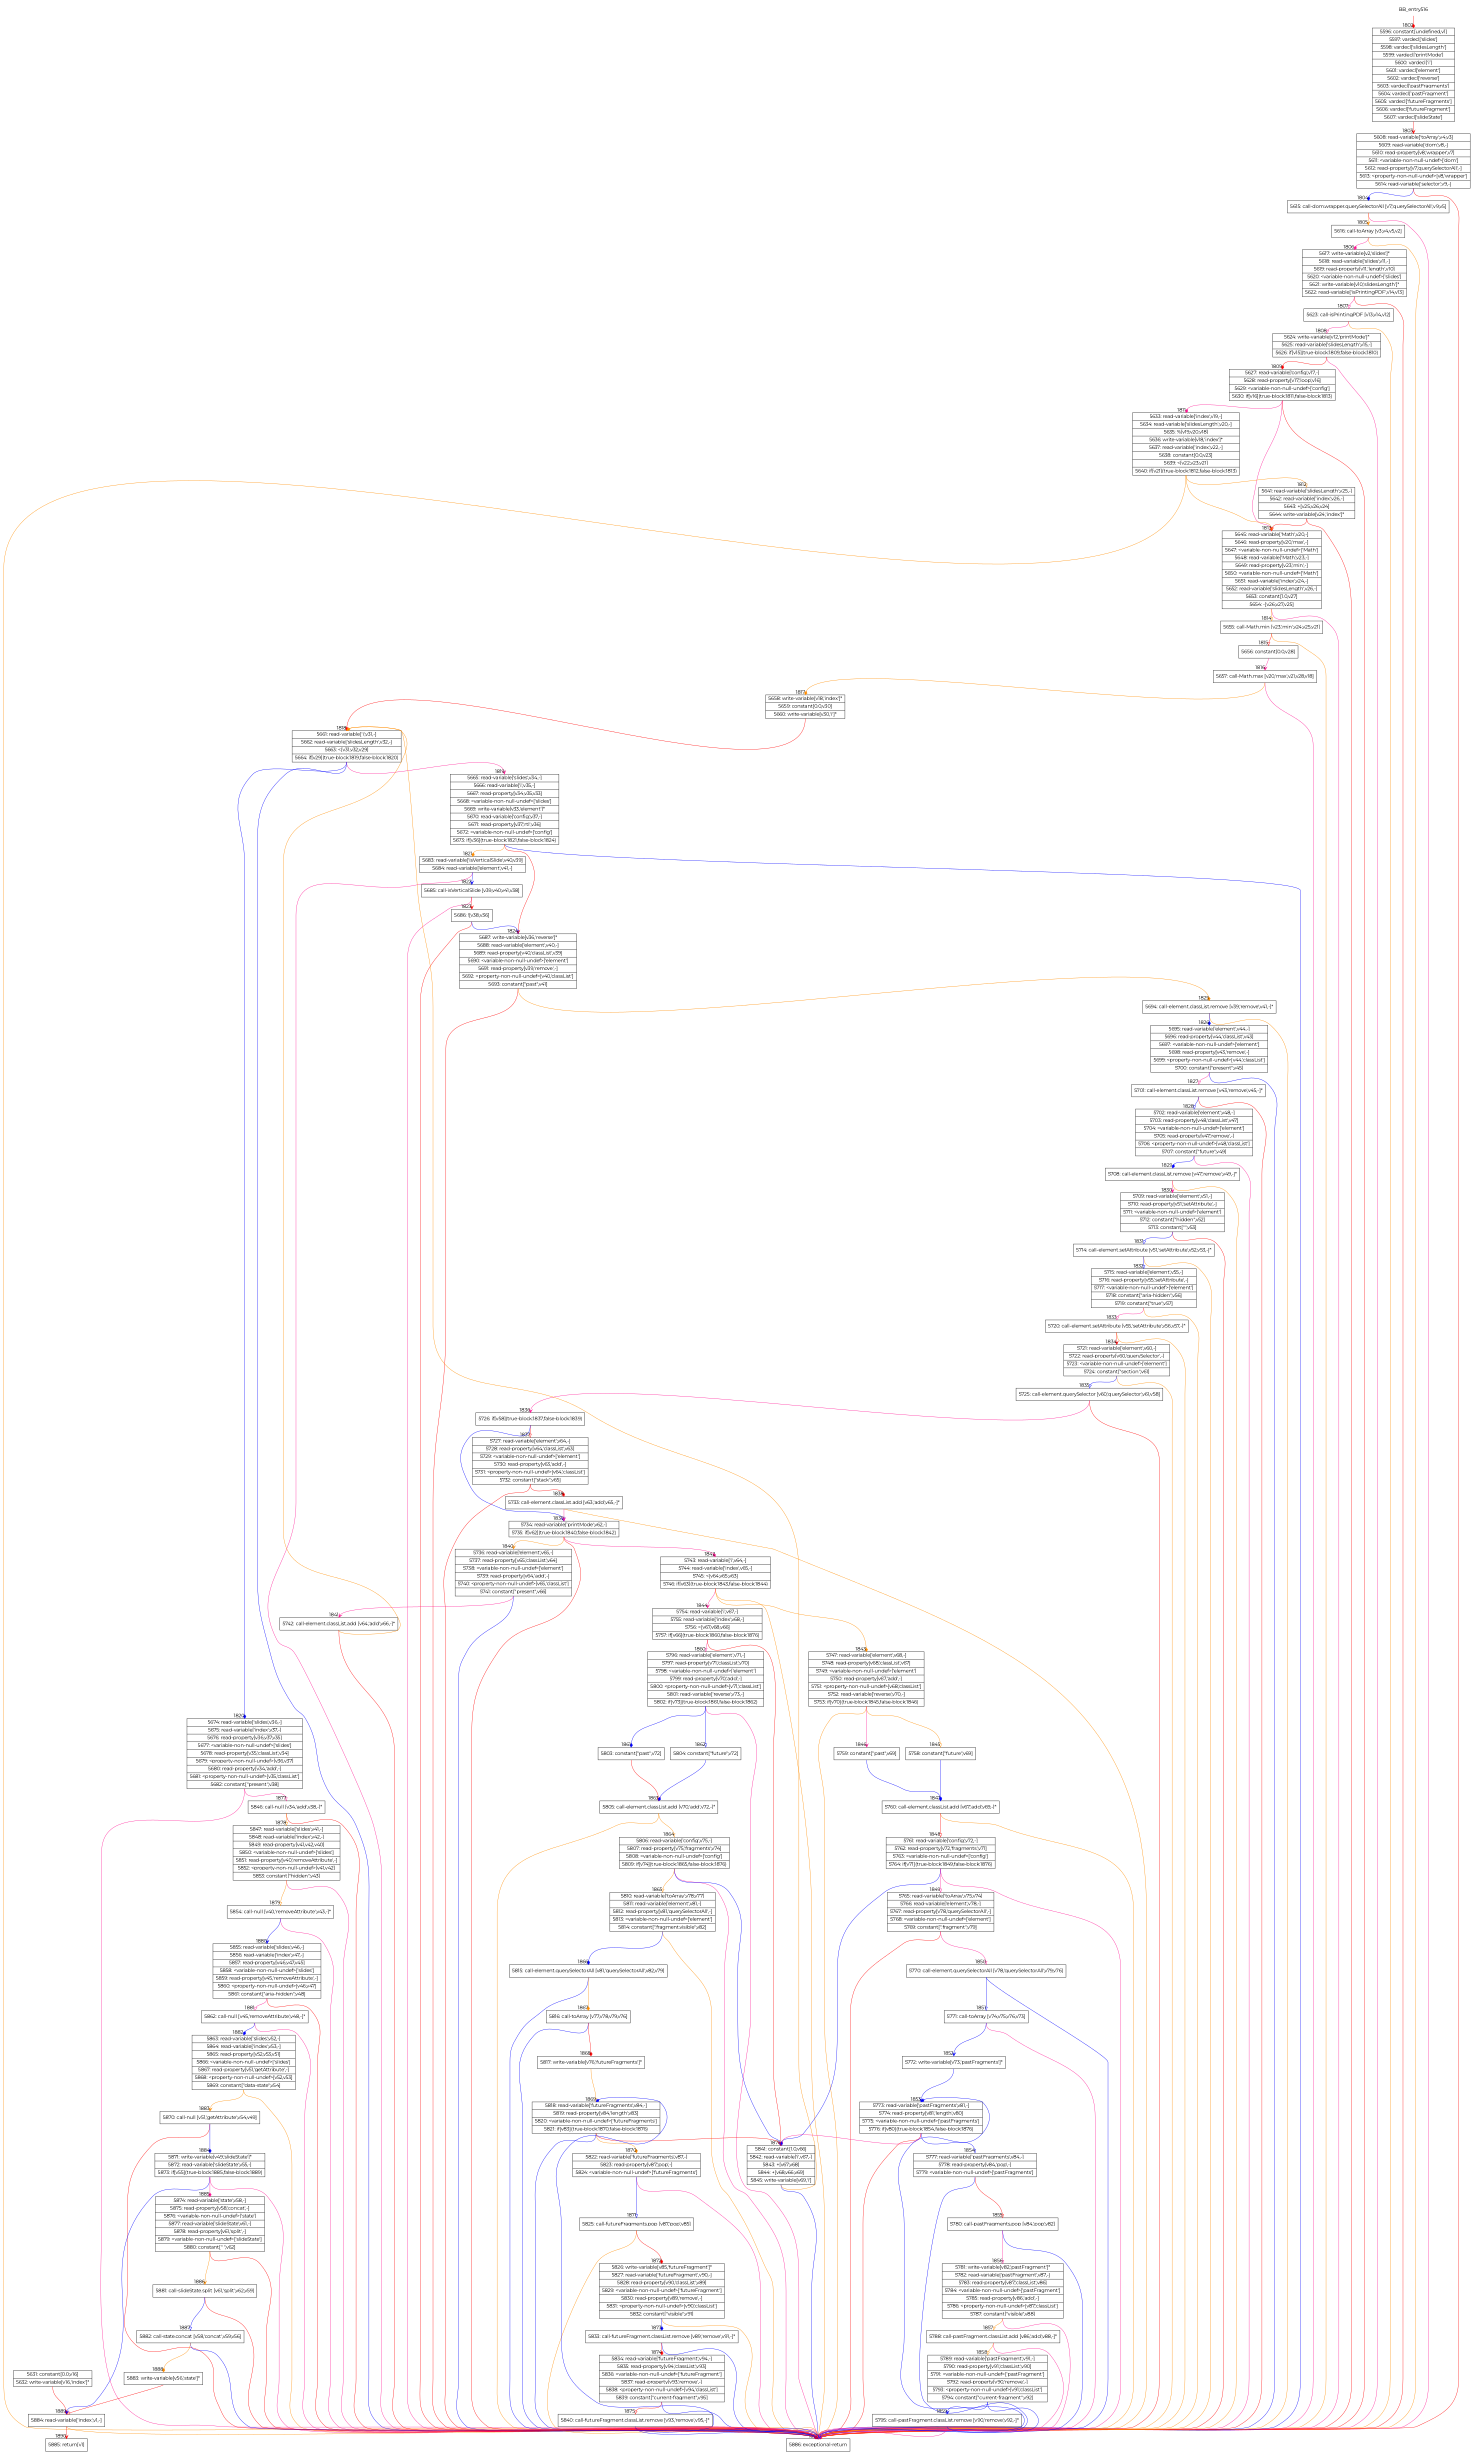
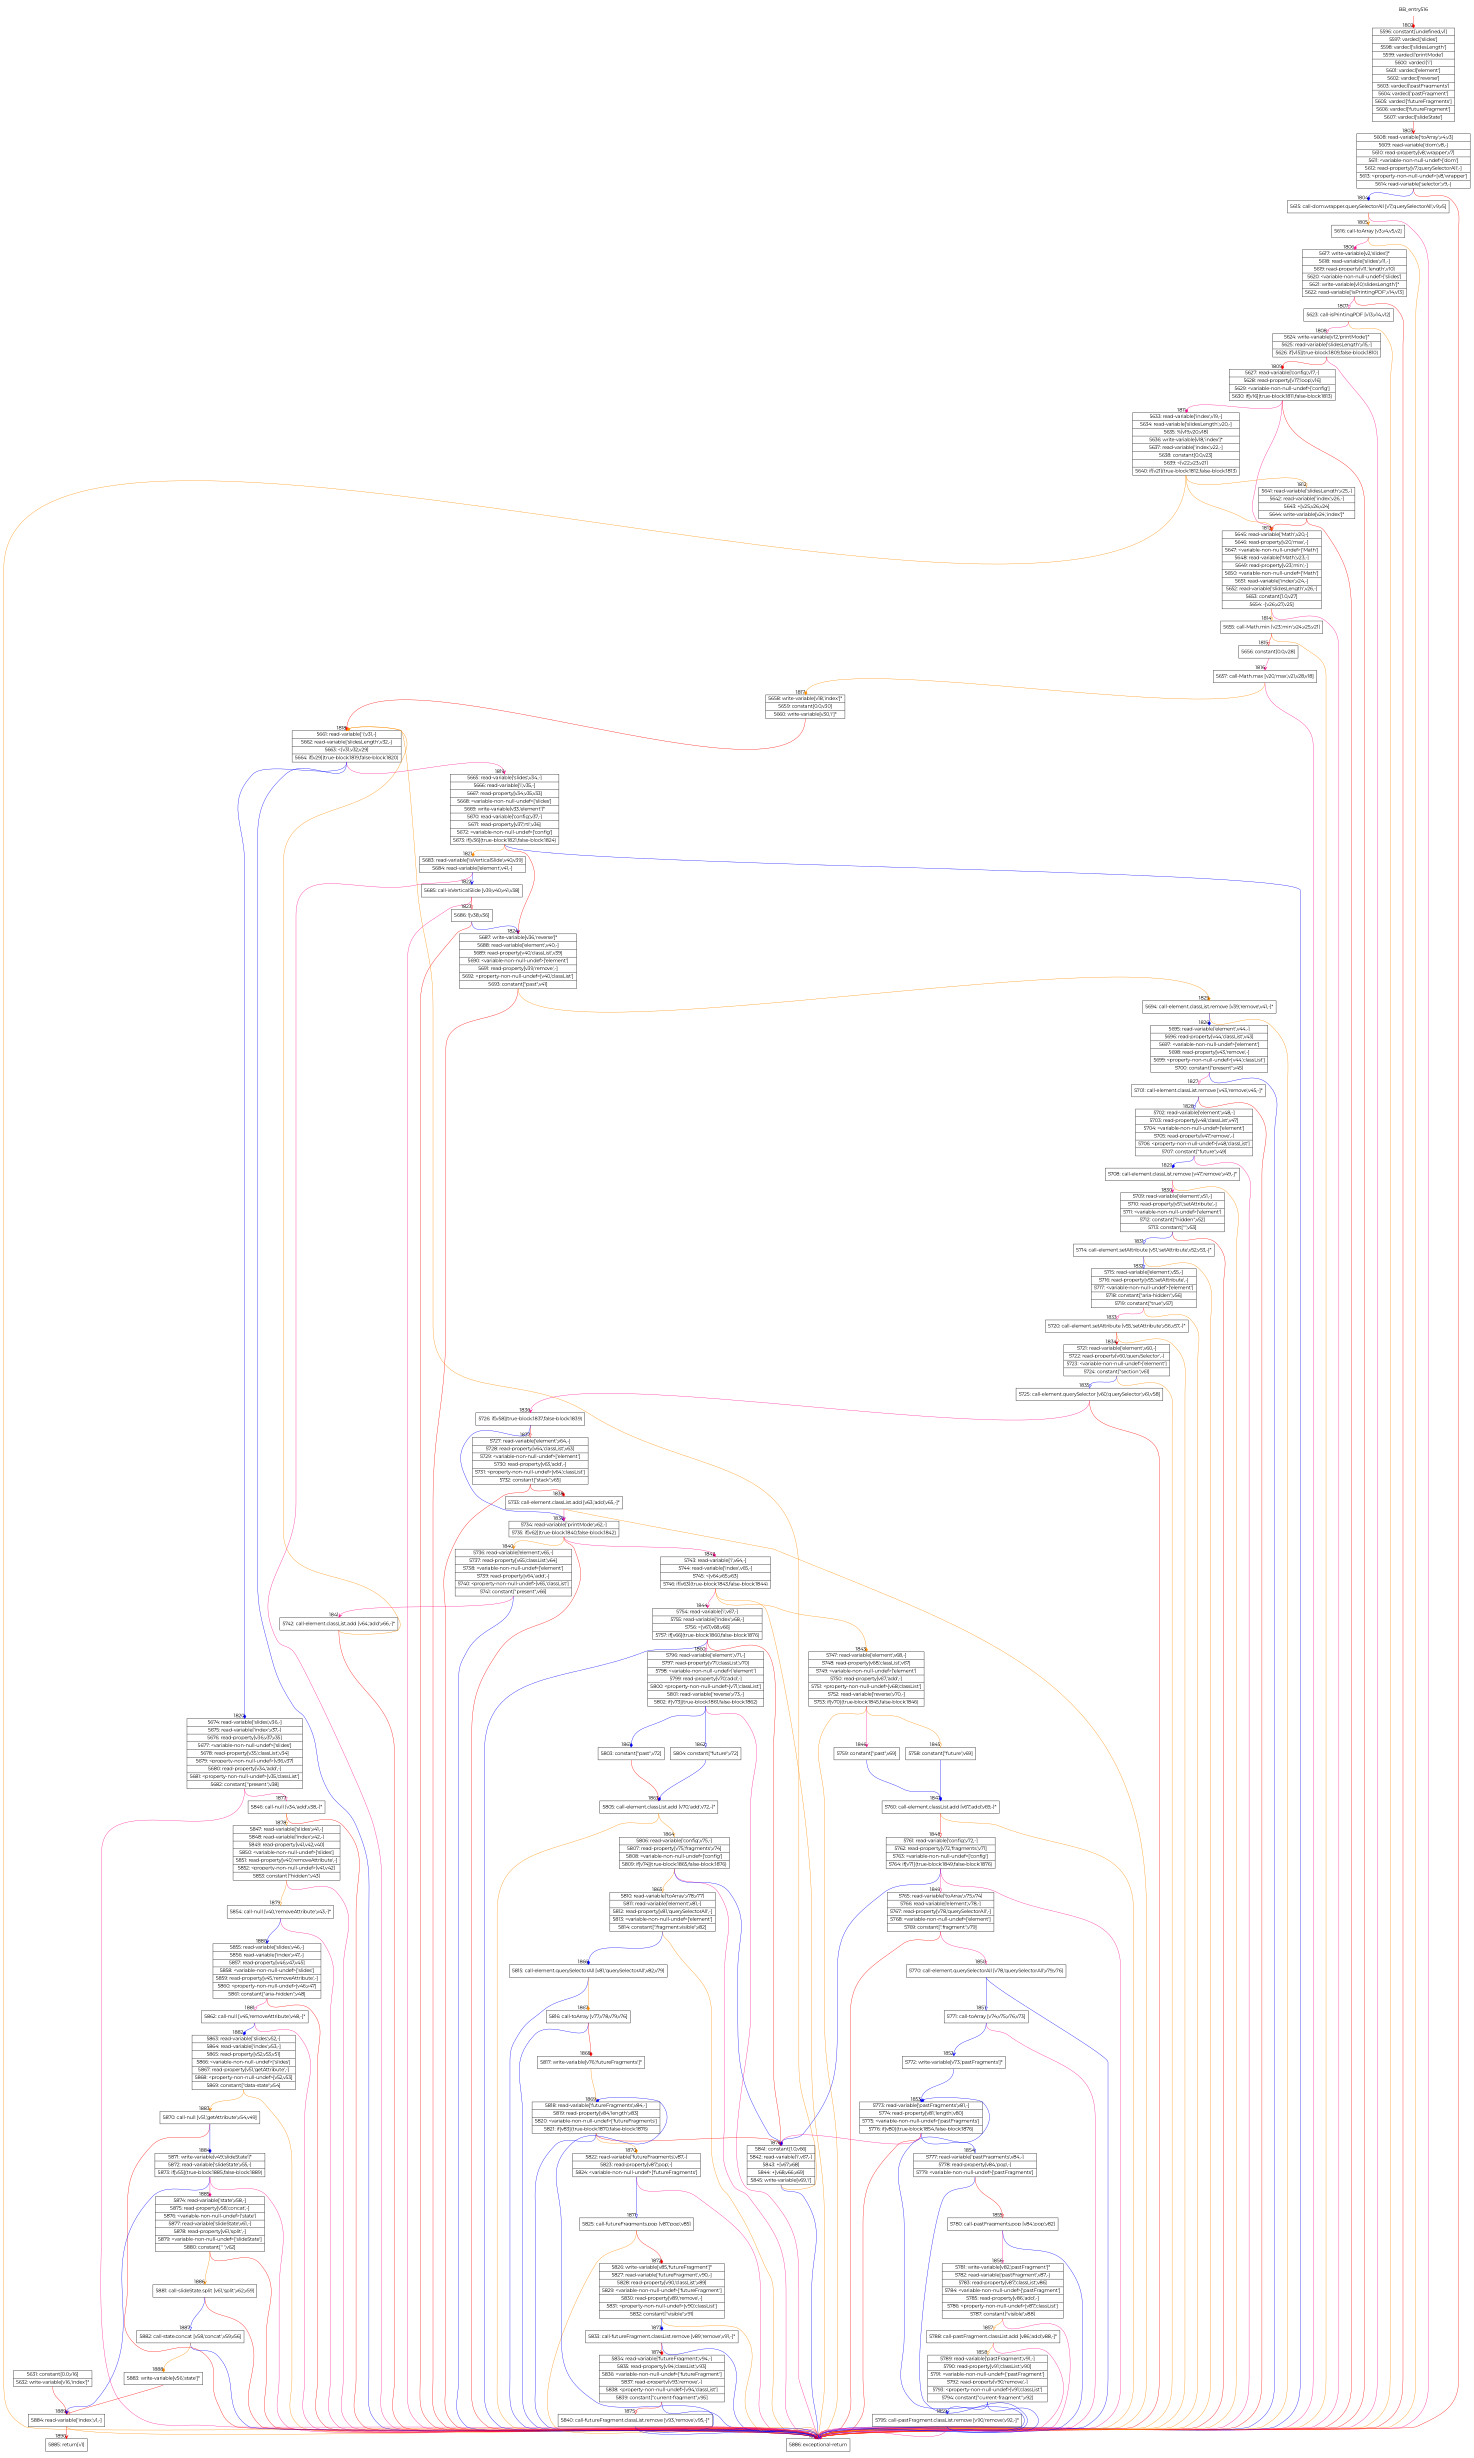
(472, 903) -> (472, 903)
none -> (484, 2114)
